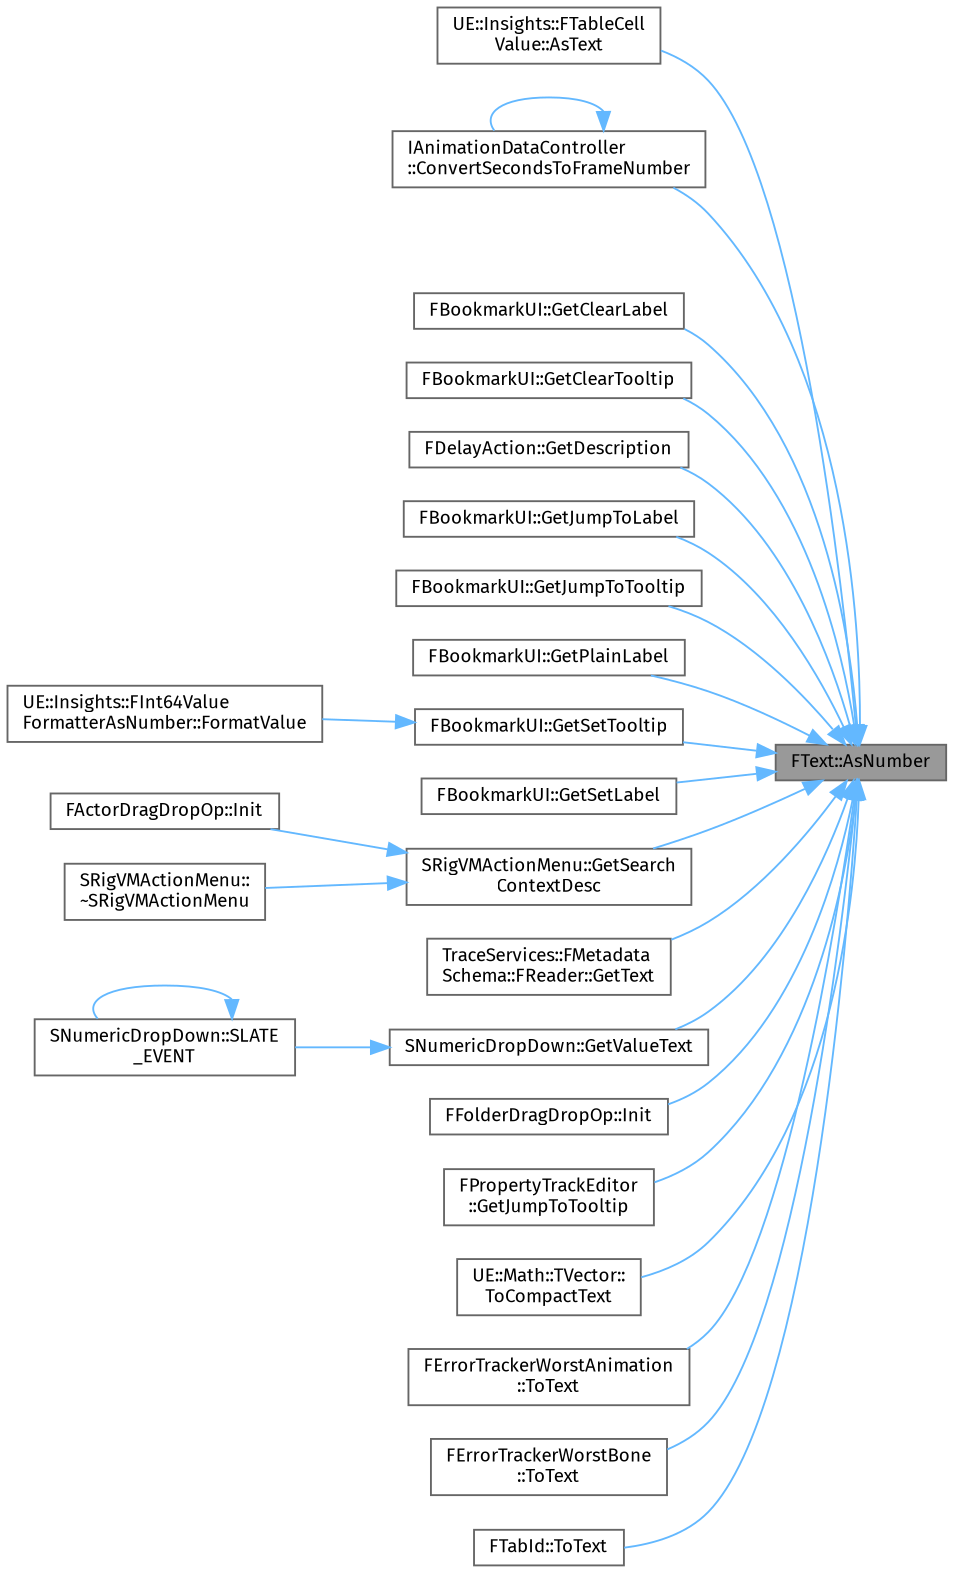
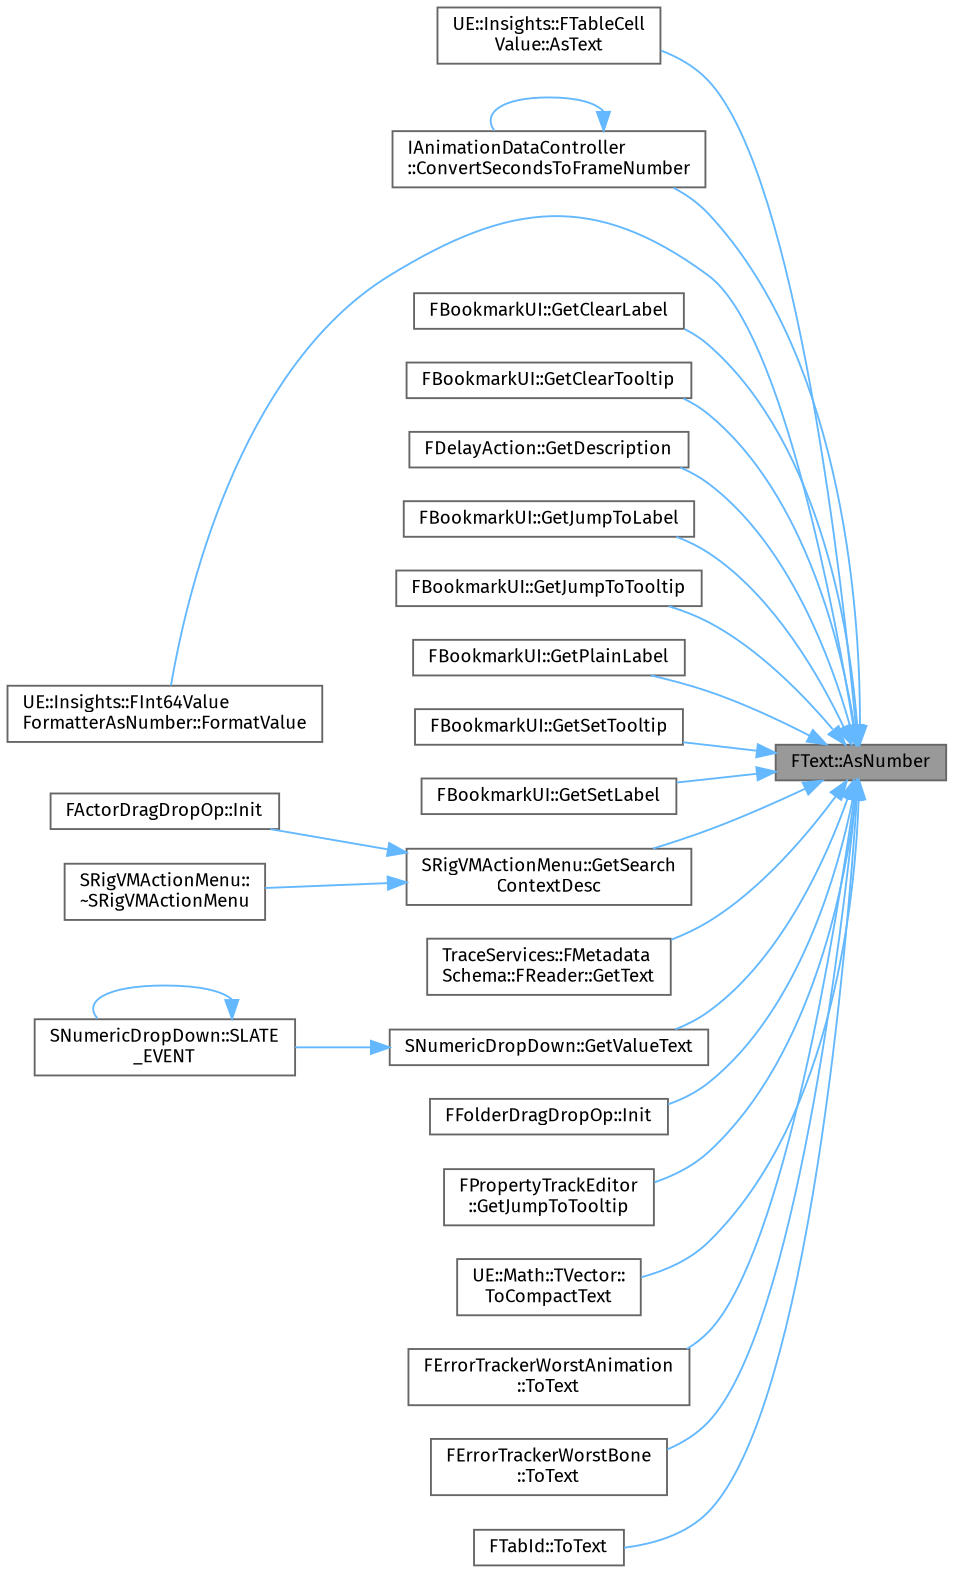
(359, 720) -> (550, 216)
